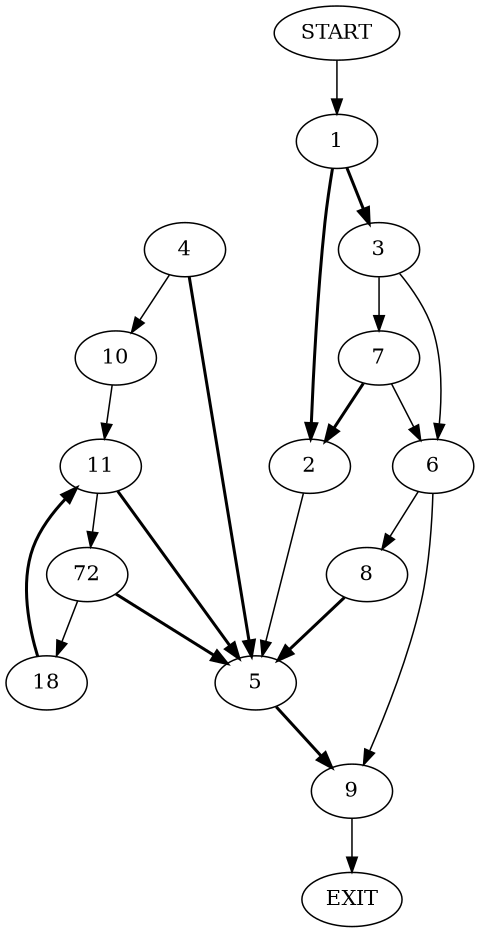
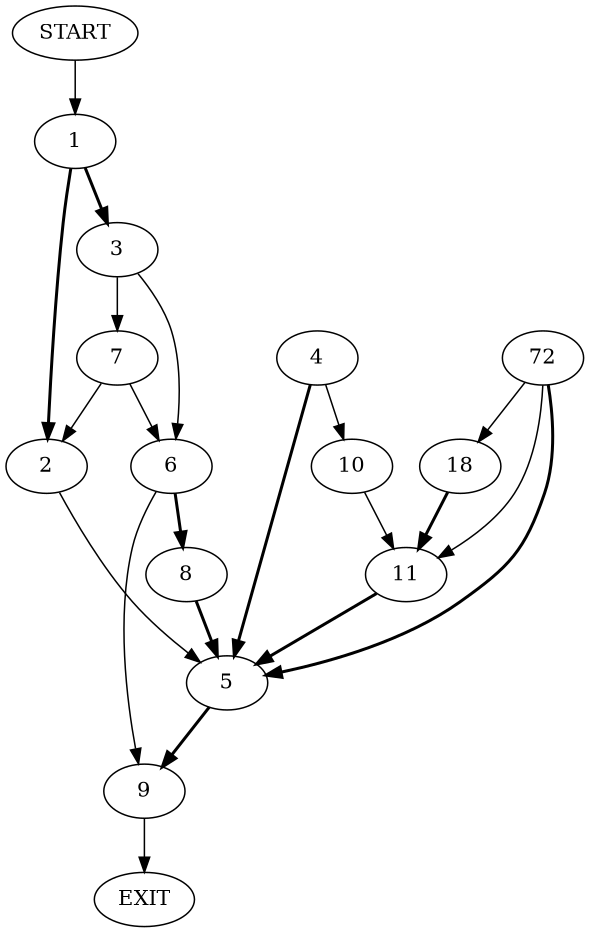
(349, 406) -> (86, 406)
(95, 513) -> (521, 481)
(404, 514) -> (178, 513)
